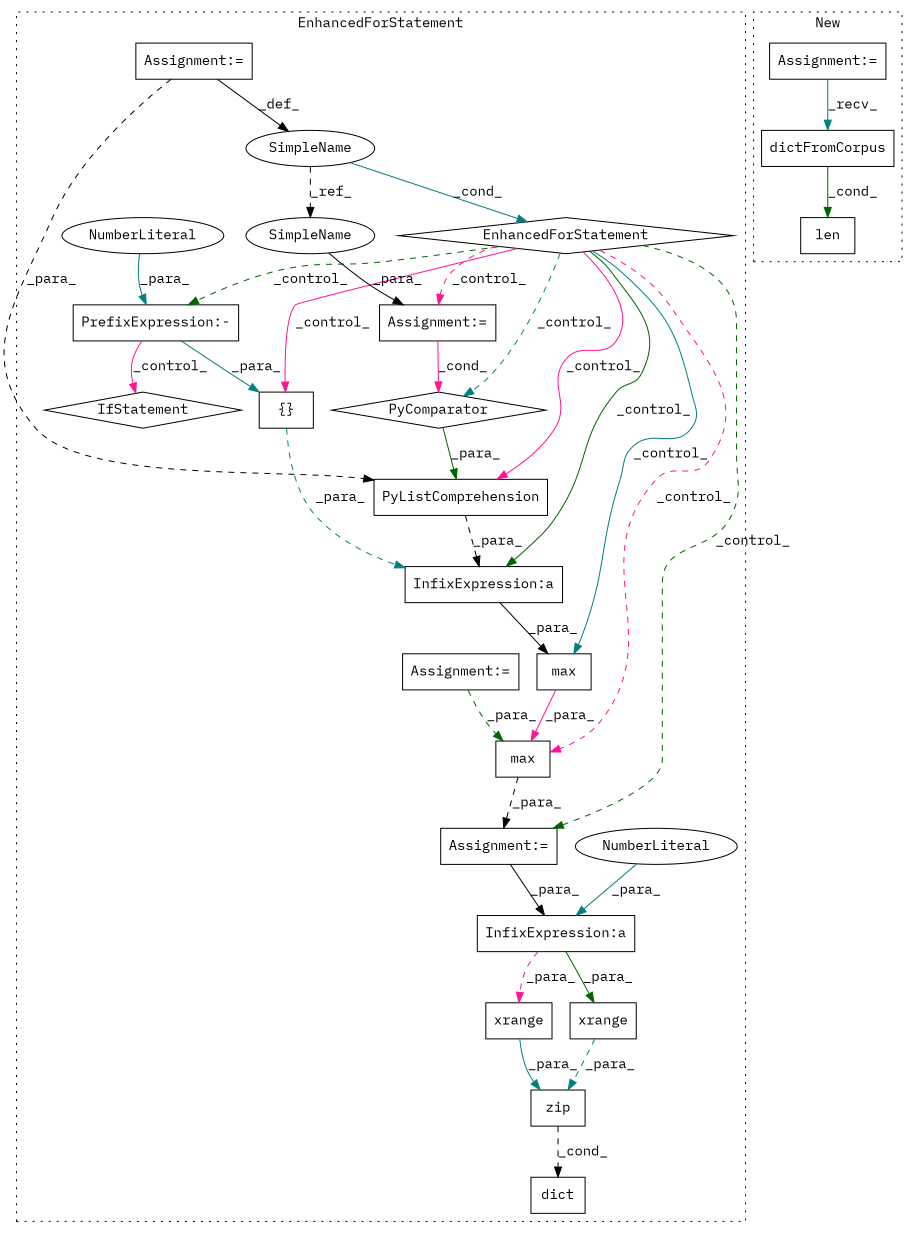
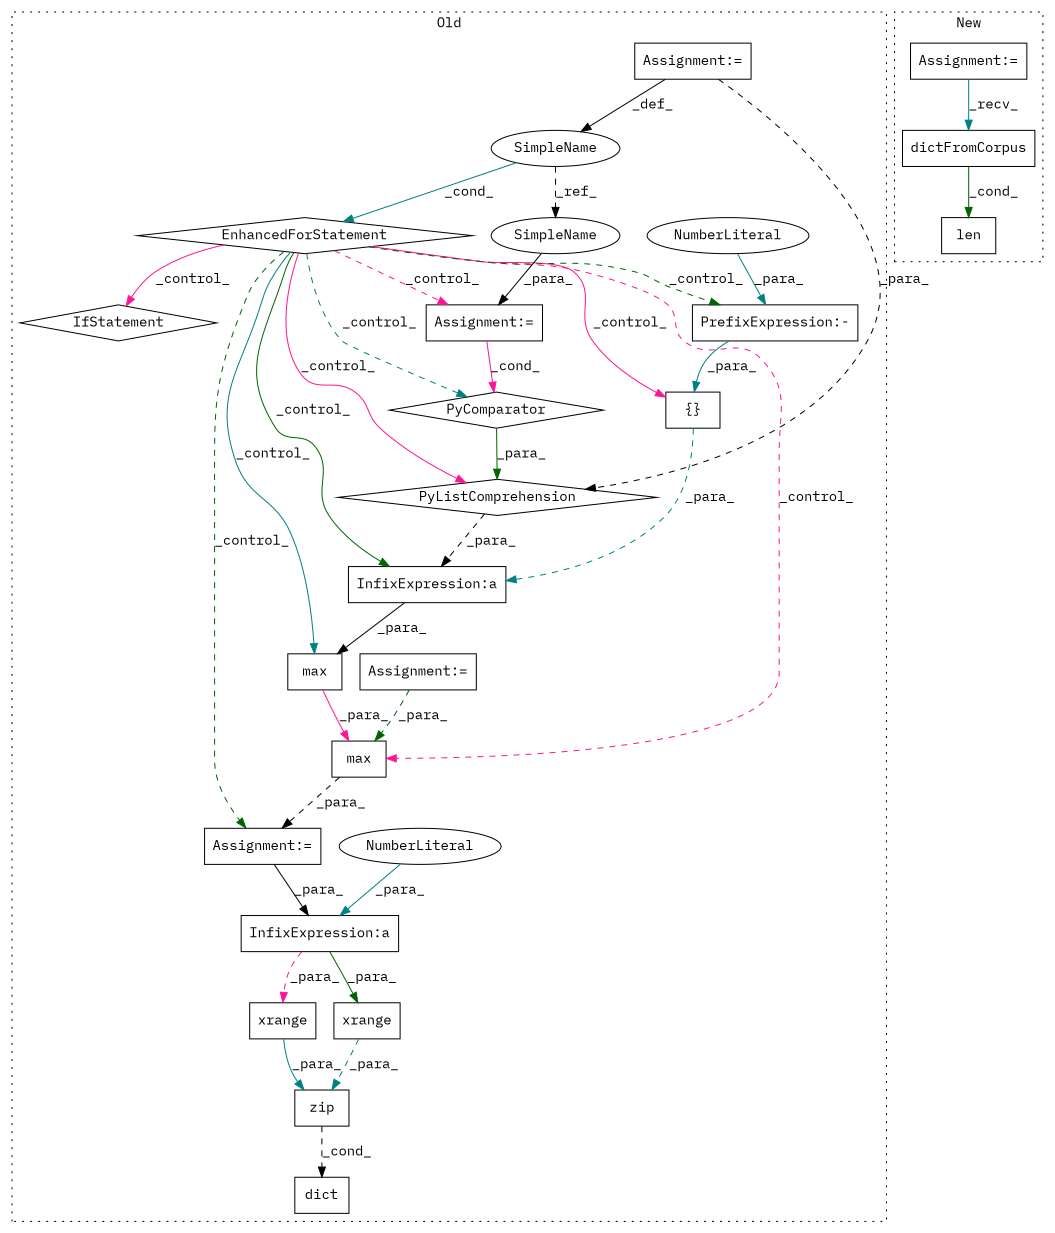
(381, 24) -> (449, 24)
(132, 361) -> (172, 262)
(461, 497) -> (497, 497)
